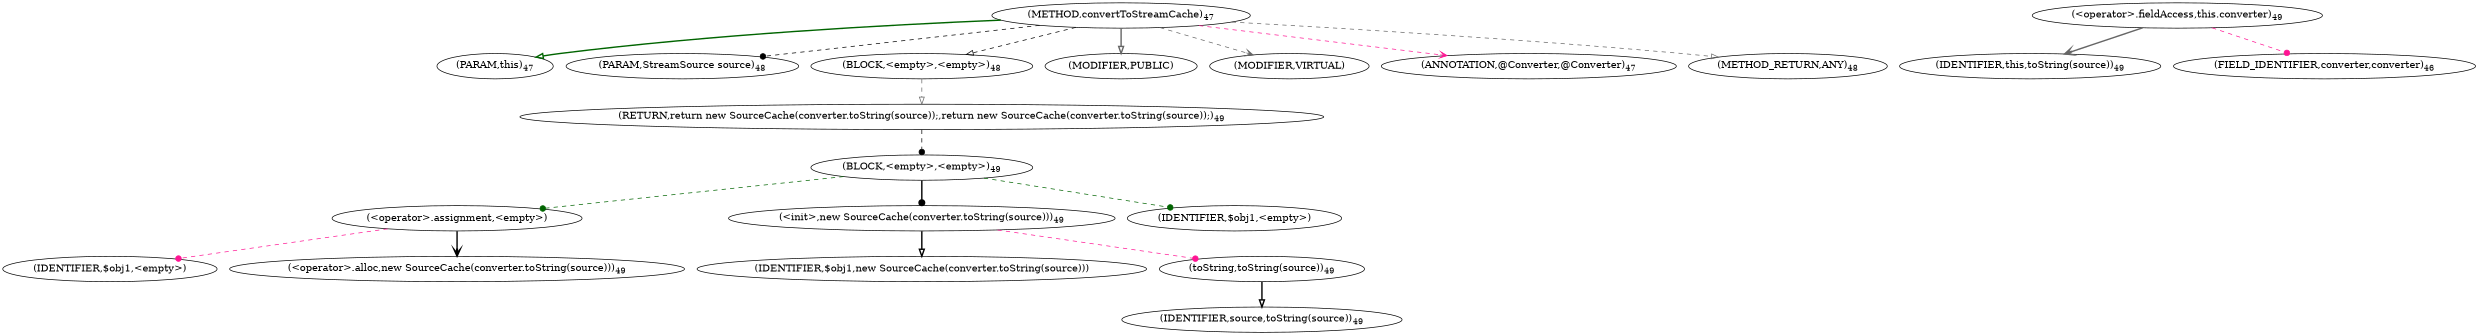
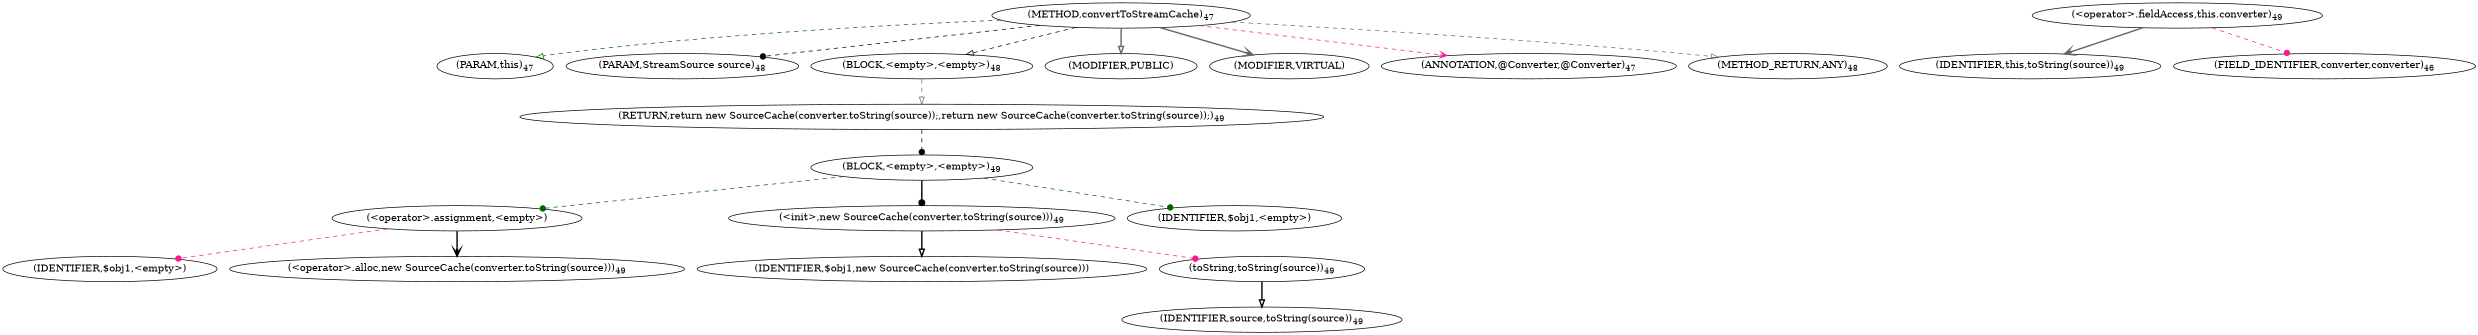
(772, 33) -> (772, 33)
(1203, 40) -> (1203, 40)
